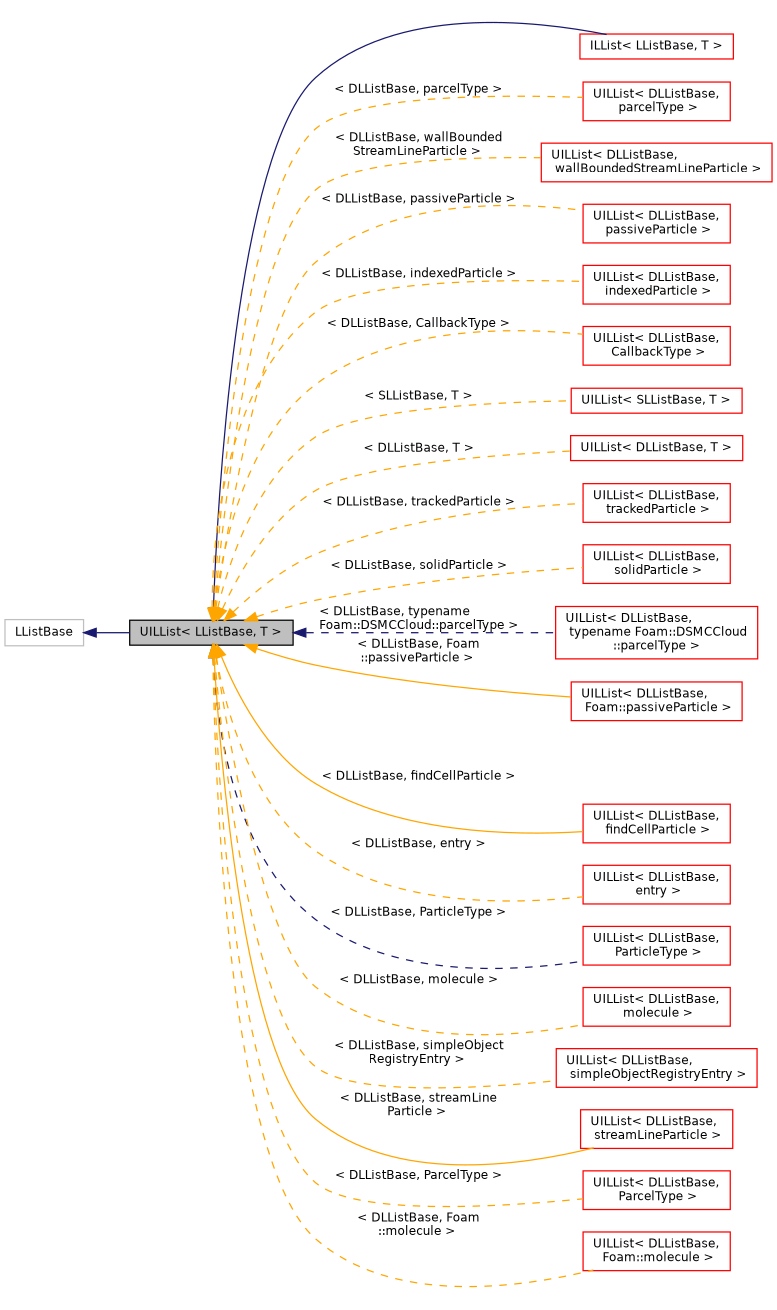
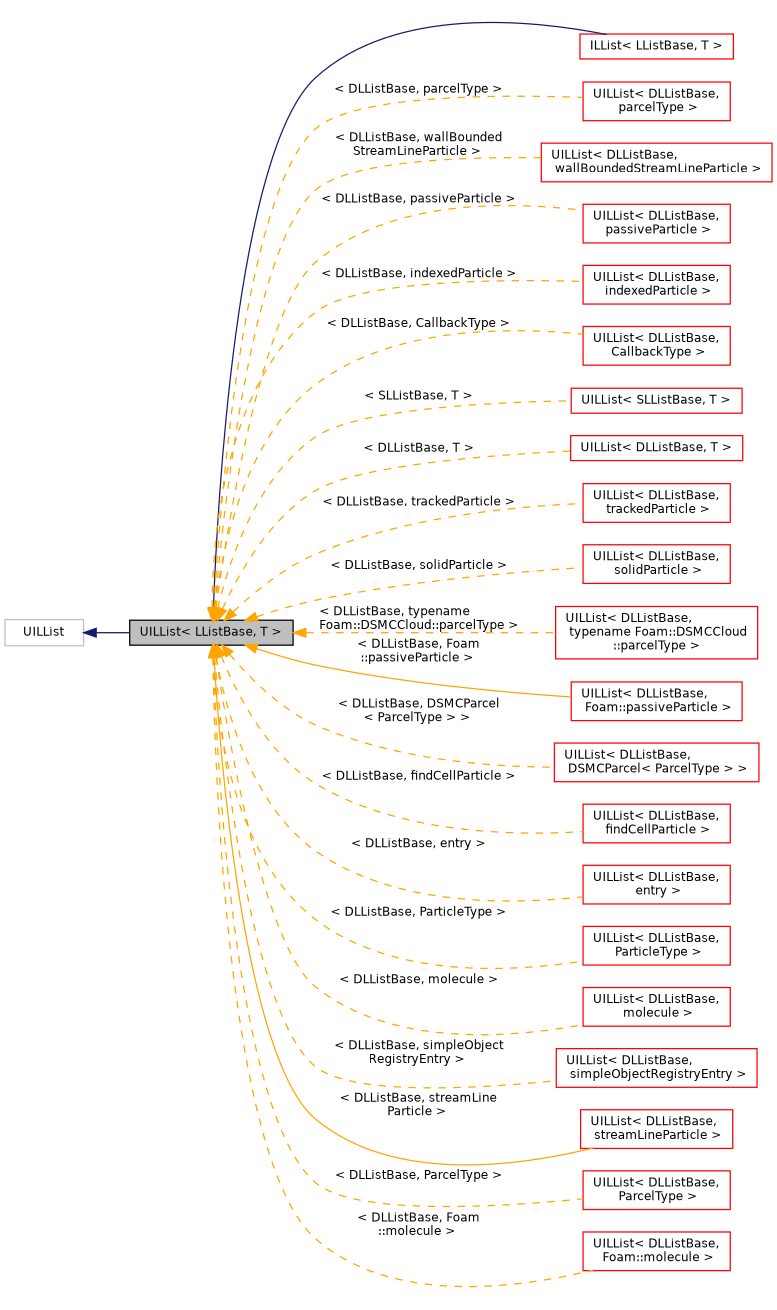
(44, 633) -> (44, 633)
(431, 633) -> (431, 633)
none -> (657, 762)
(368, 807) -> (368, 807)
(311, 915) -> (311, 915)
